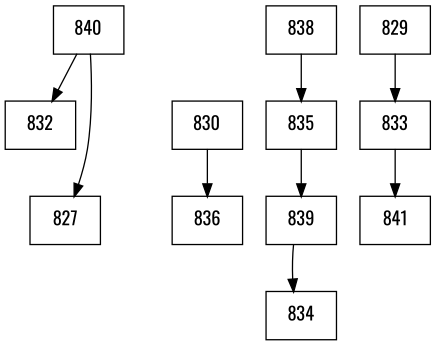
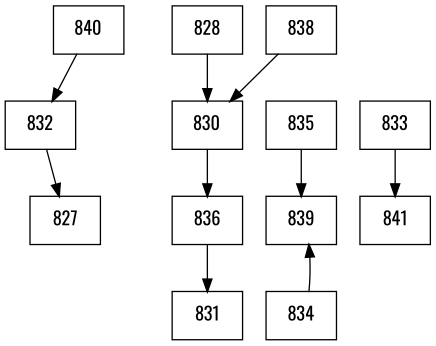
none -> (207, 30)
(395, 30) -> none
(301, 71) -> (259, 73)
(91, 120) -> (51, 167)
(293, 262) -> (310, 275)
none -> (207, 316)
